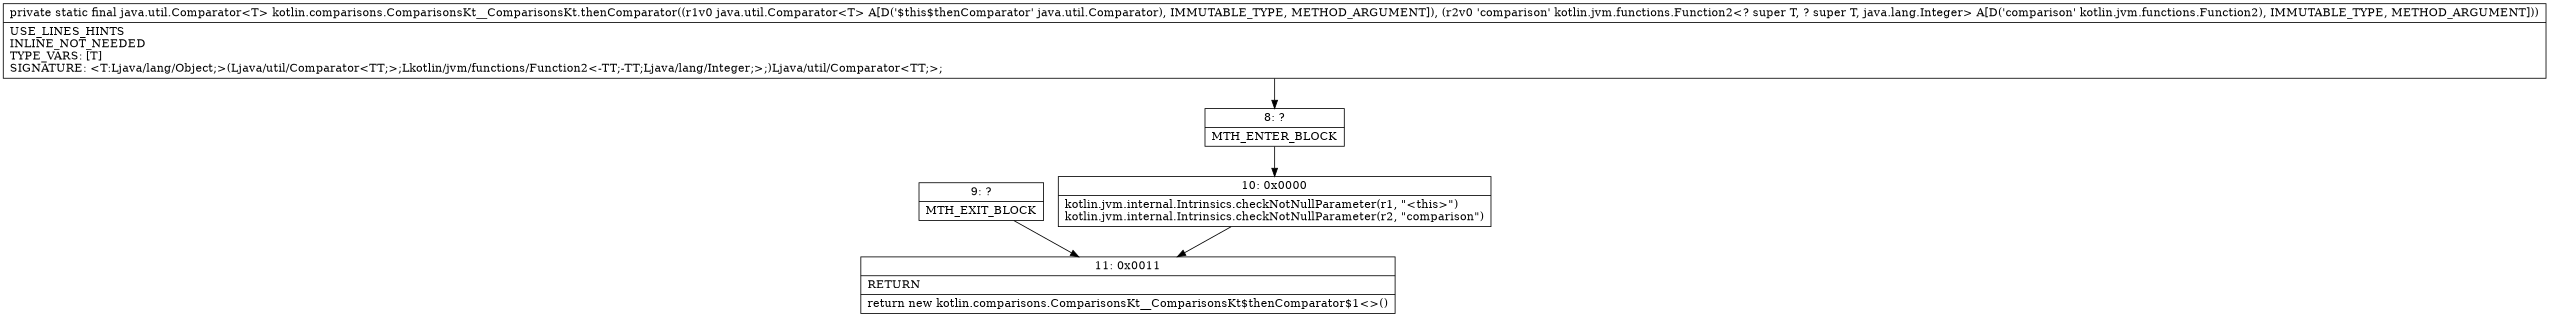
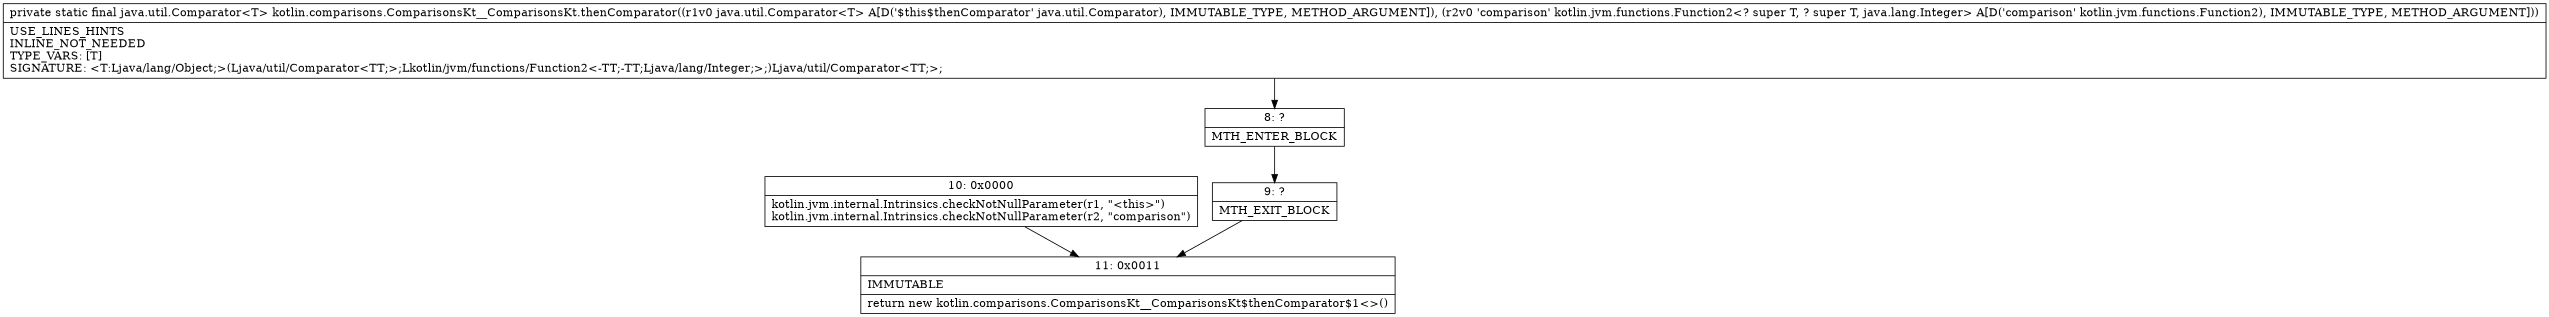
(1275, 157) -> (1275, 160)
(894, 285) -> (906, 285)
